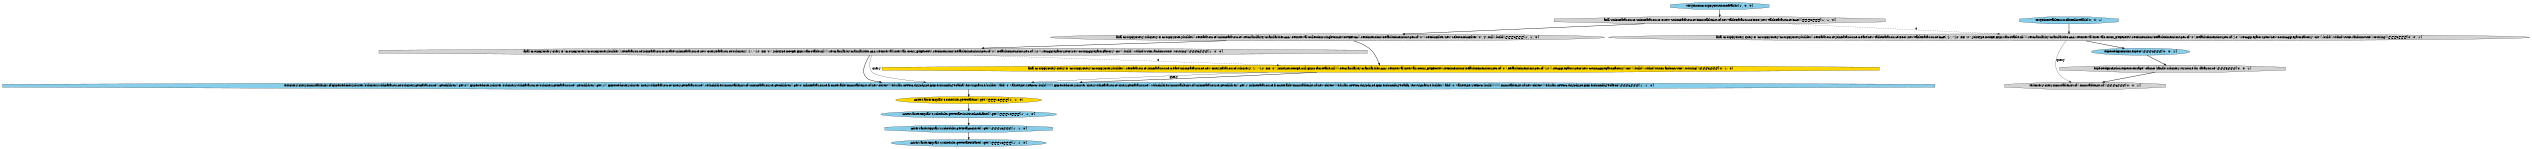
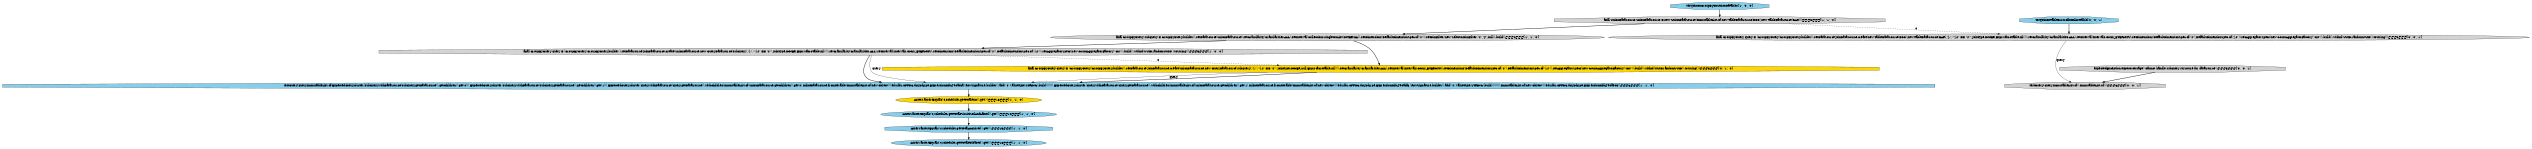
(2141, 52) -> none
